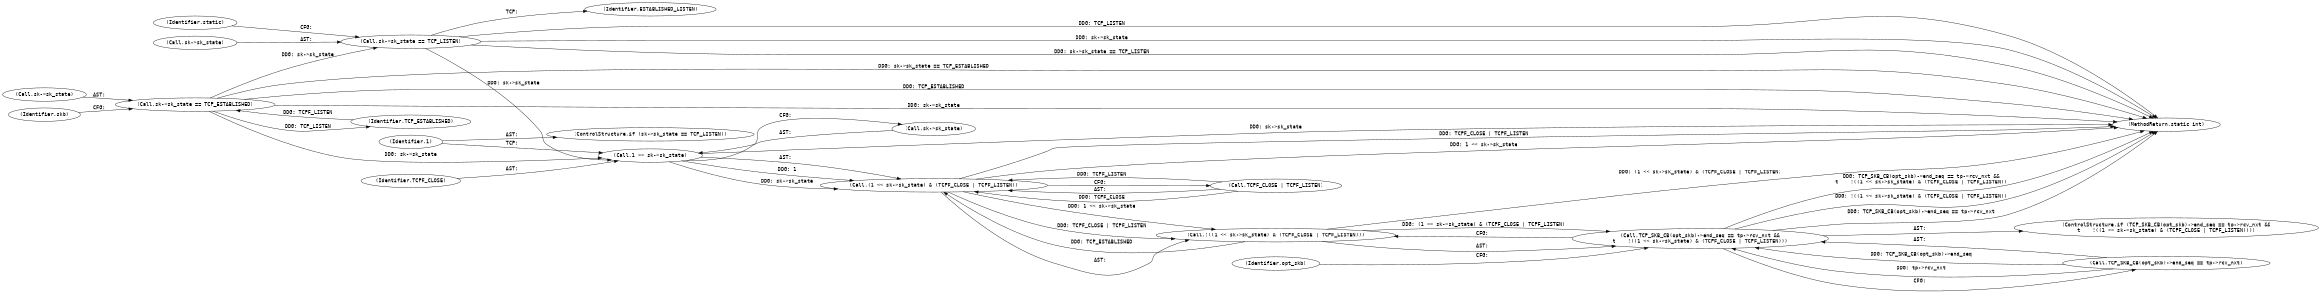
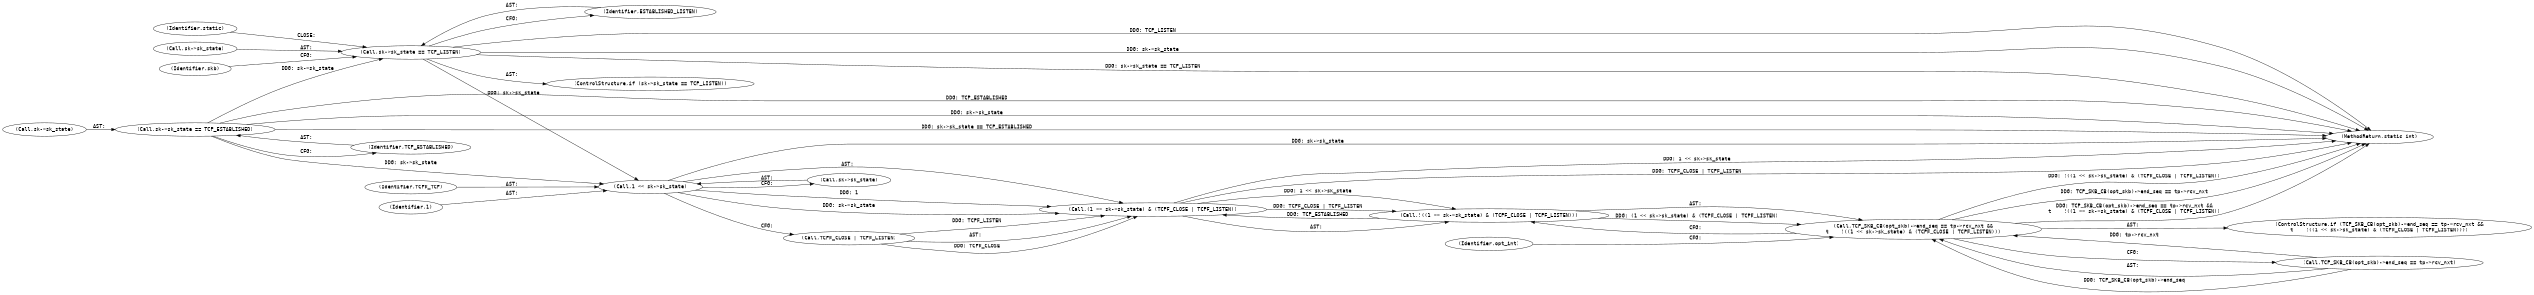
none -> (509, 11)
(514, 12) -> (514, 19)
(308, 28) -> (308, 36)
(104, 111) -> (291, 62)
(308, 113) -> (308, 138)
(308, 127) -> (308, 152)
(498, 139) -> (484, 77)
(514, 143) -> (514, 193)
(411, 181) -> (411, 187)
(1734, 183) -> none
(1127, 186) -> (726, 218)
(1276, 264) -> (1489, 244)
